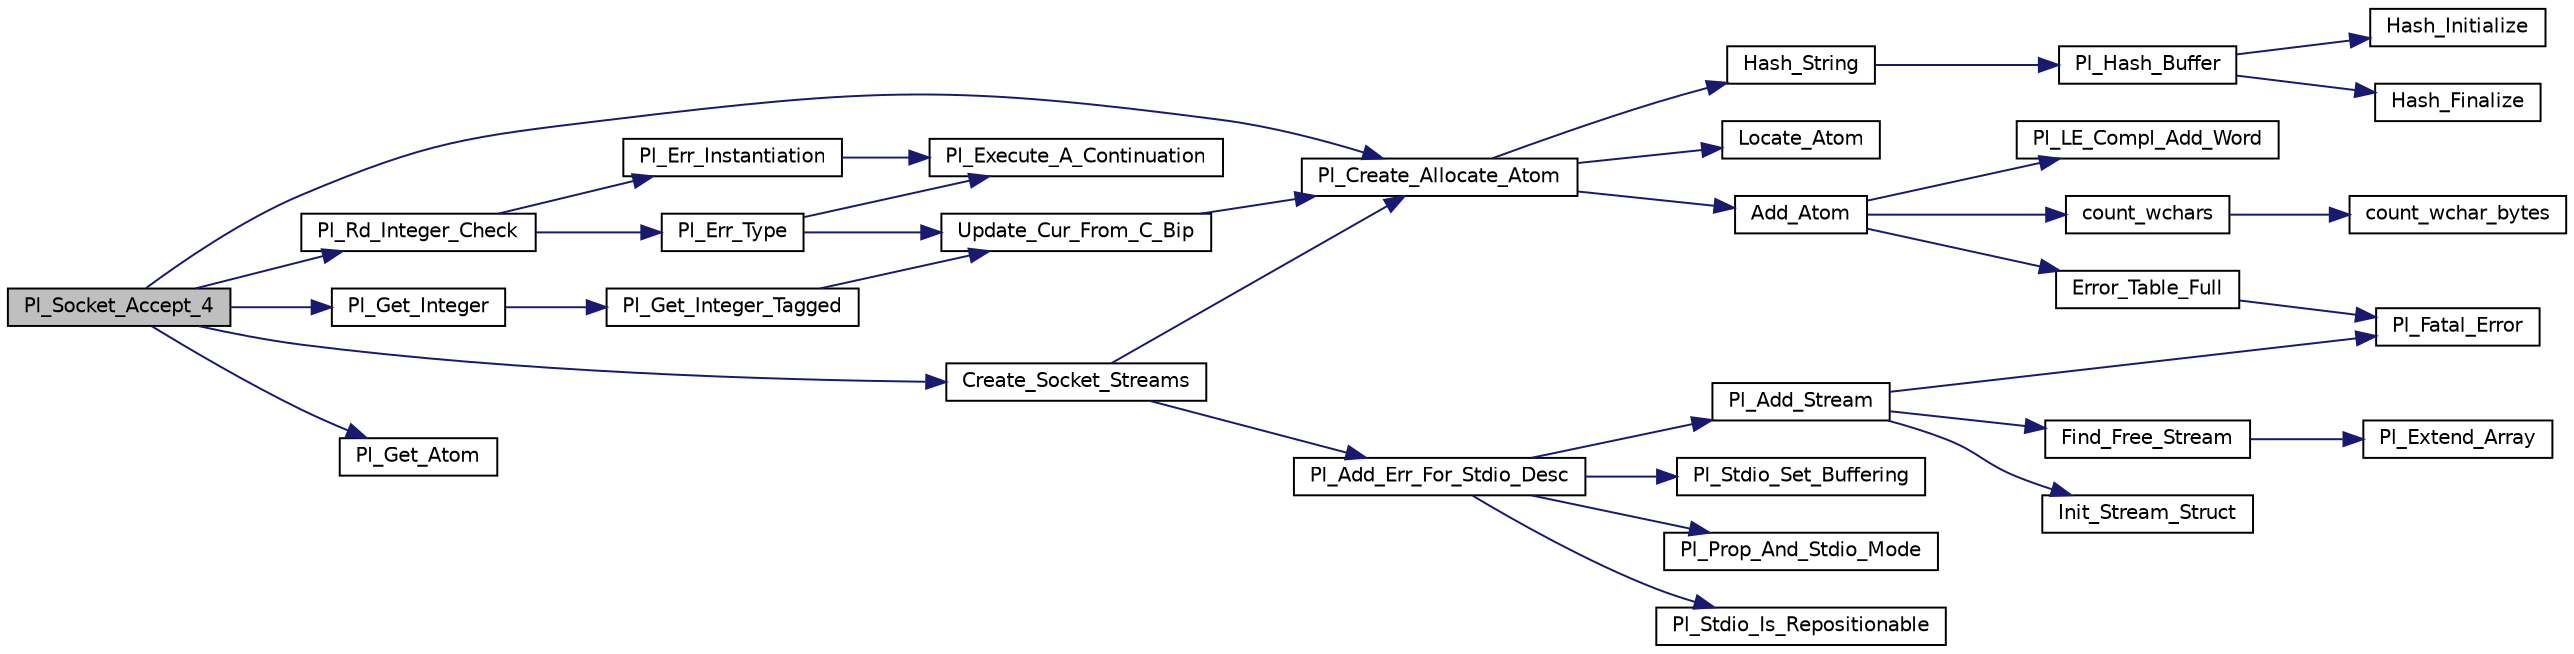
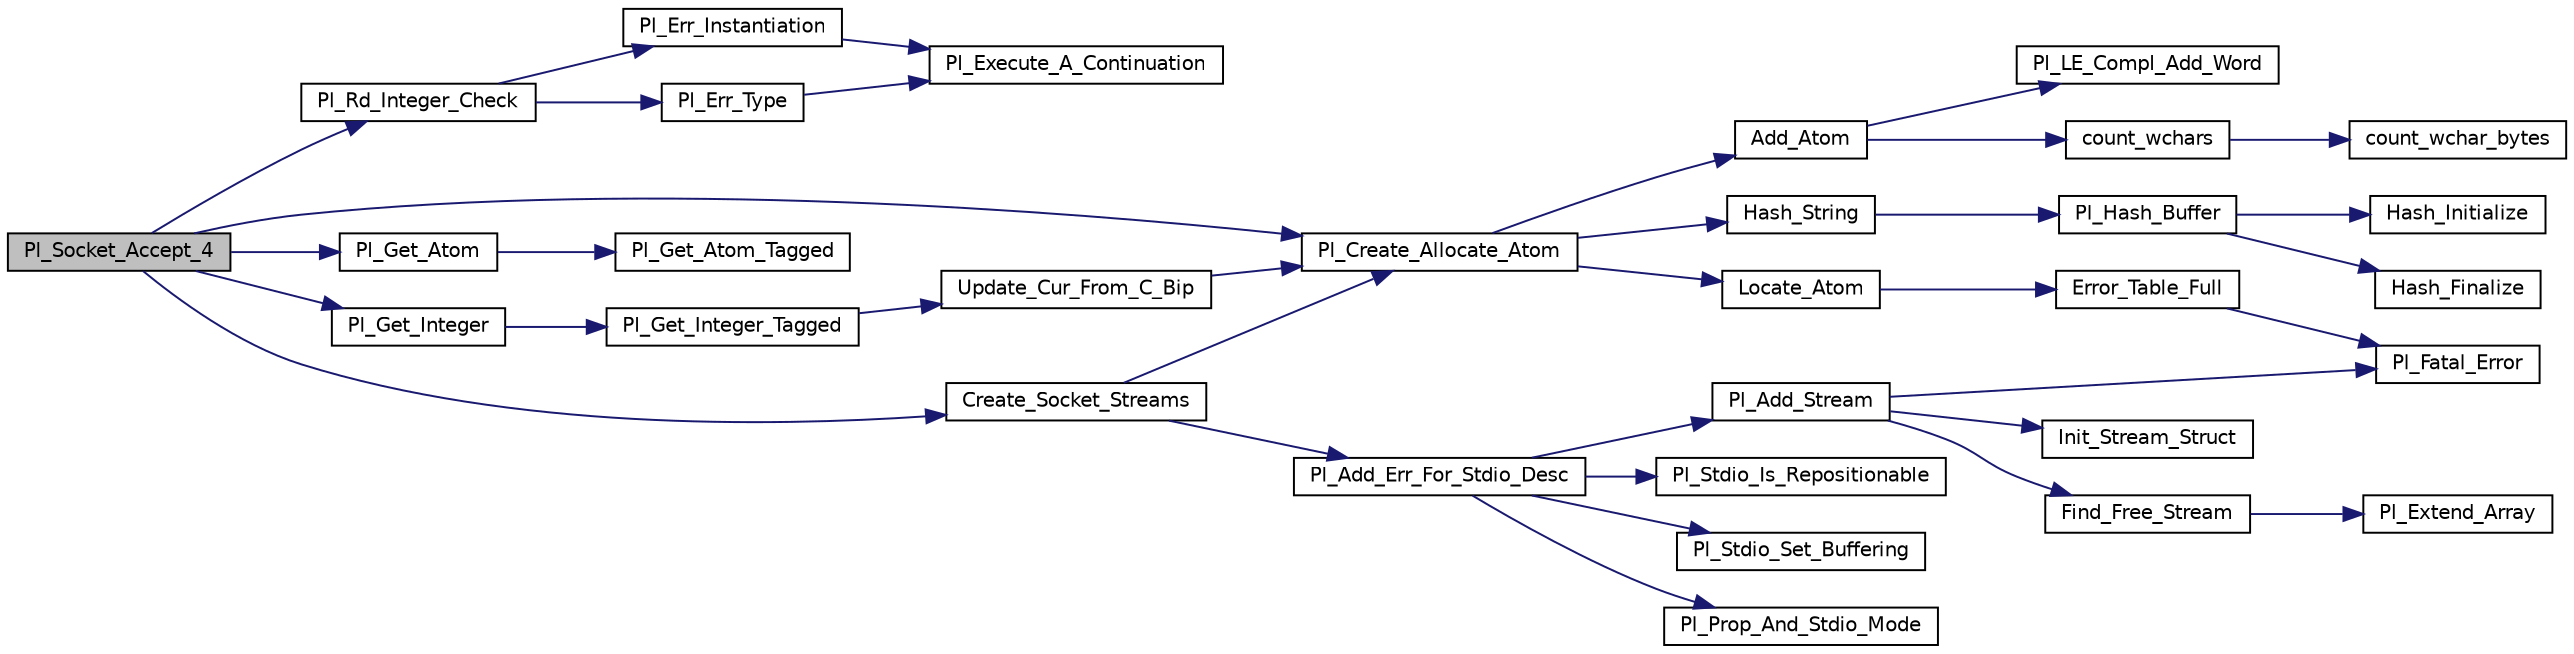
(863, 232) -> none
(1954, 248) -> (1958, 290)
none -> (733, 252)
